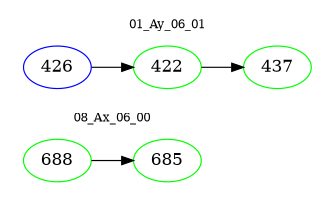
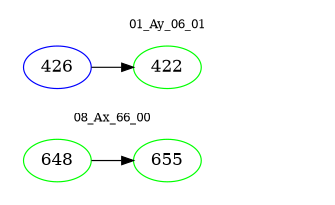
(277, 67) -> none
(112, 119) -> (112, 119)
(57, 161) -> (57, 161)
(167, 161) -> (167, 161)
